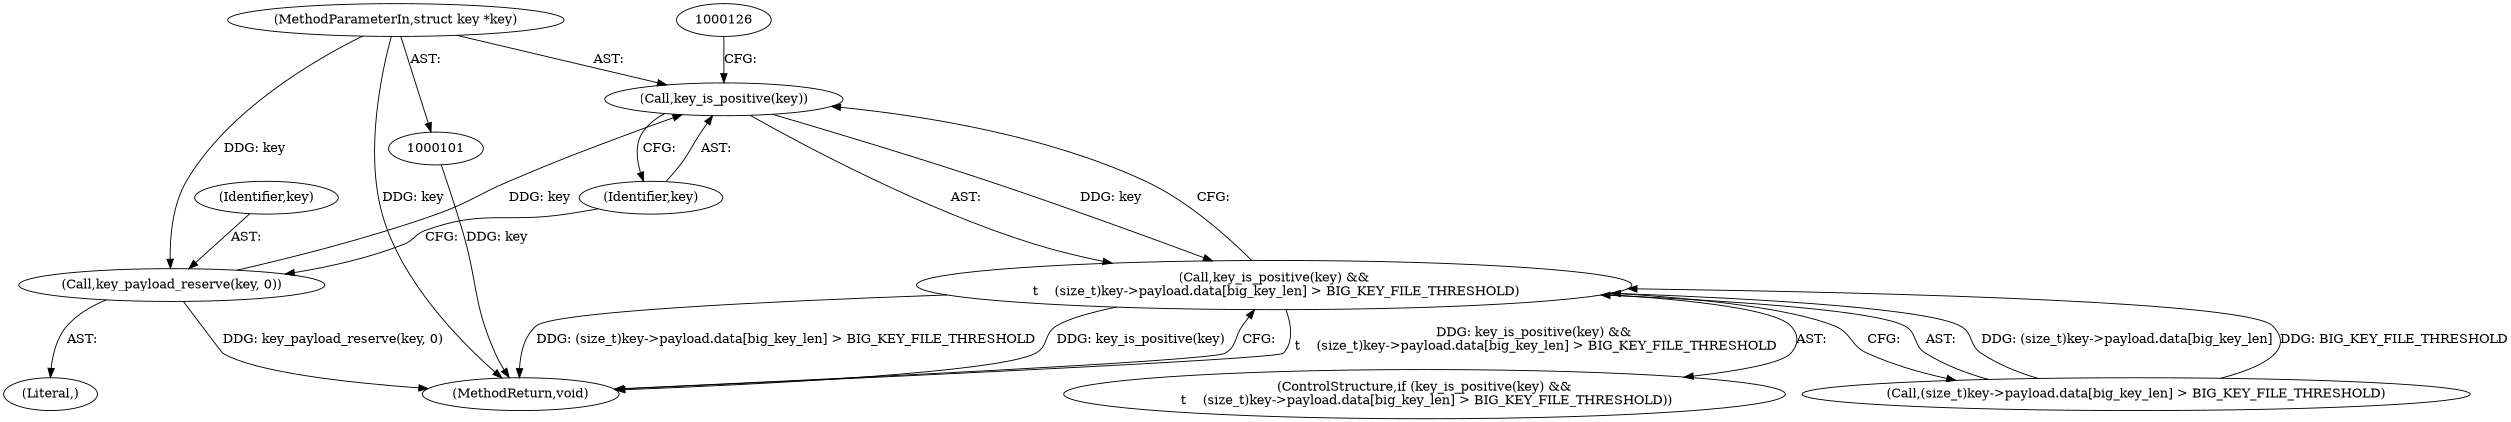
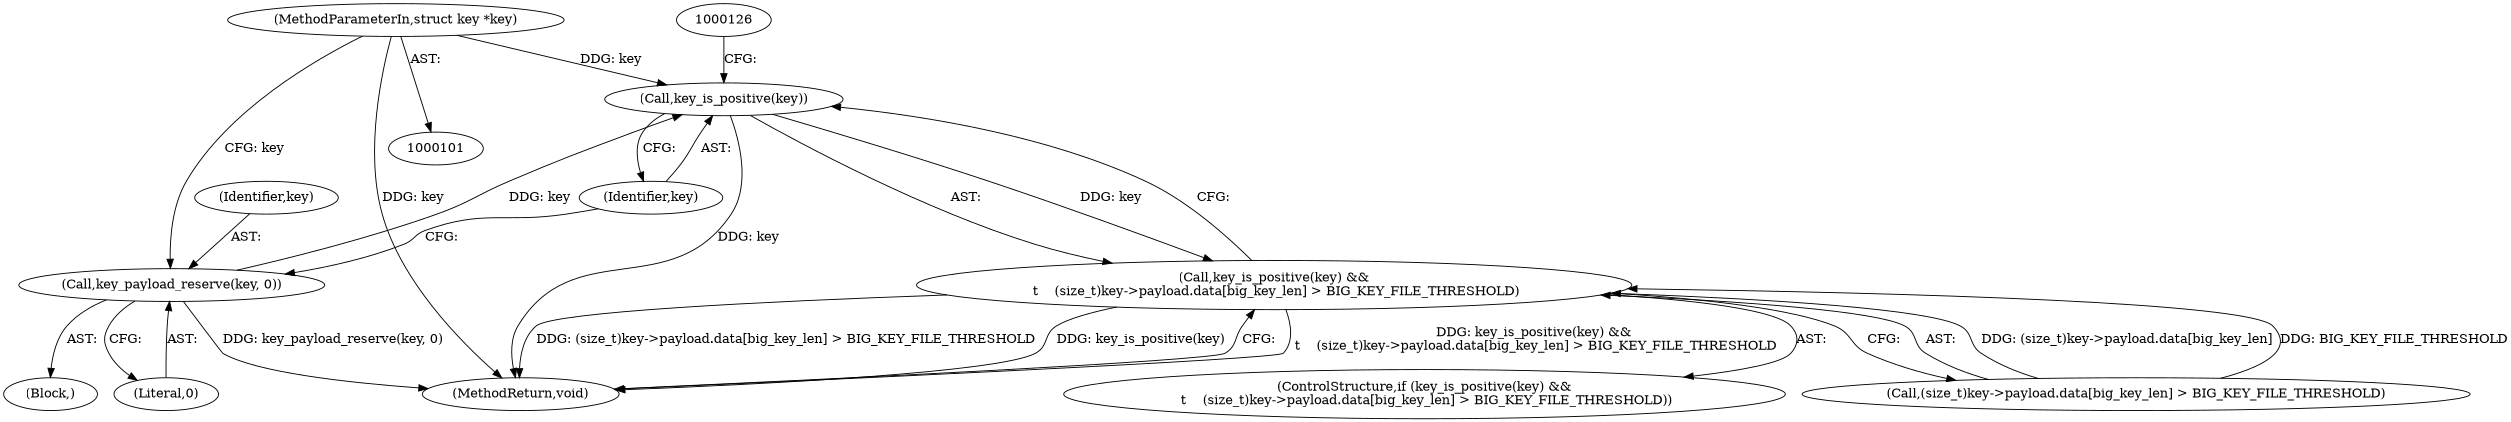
(611, 60) -> (611, 60)
(255, 149) -> (255, 149)
(472, 268) -> (652, 264)
(51, 394) -> (51, 394)
none -> (166, 394)
